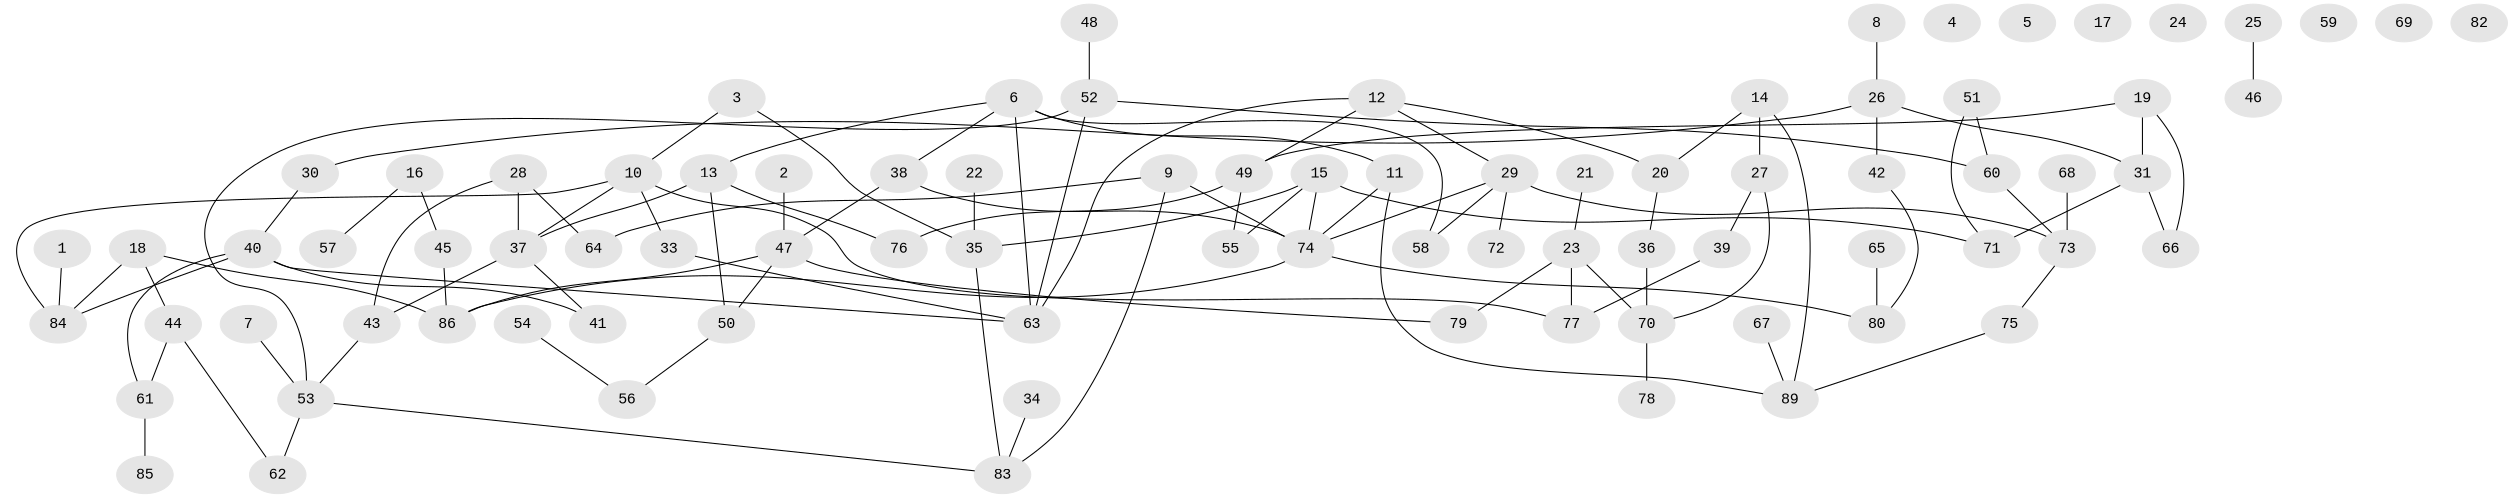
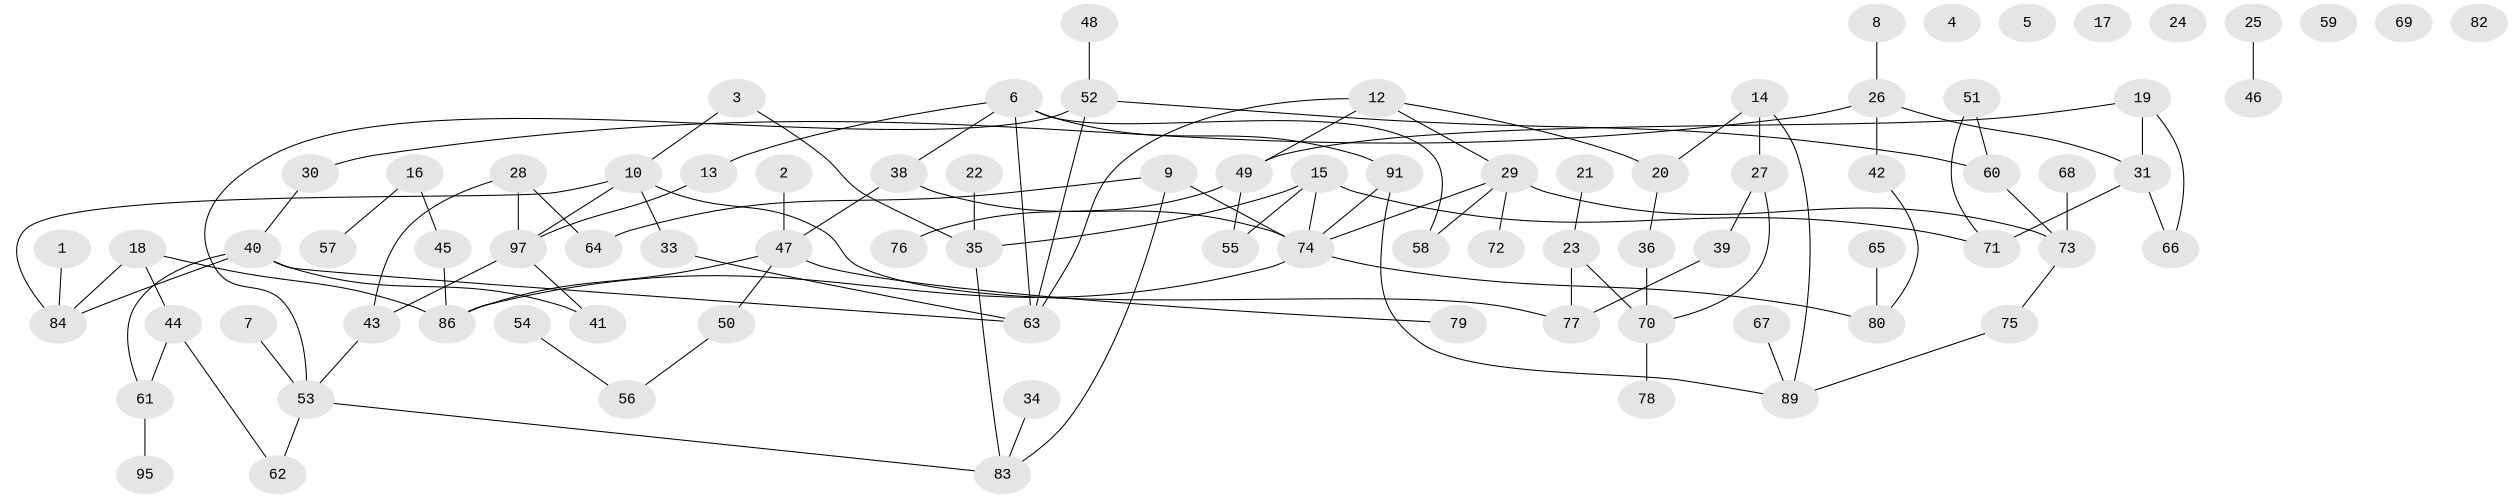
(1395, 174) -> (1395, 174)
(803, 212) -> none
(518, 249) -> (518, 249)
(718, 249) -> none
(1511, 289) -> none
(145, 475) -> (145, 475)
